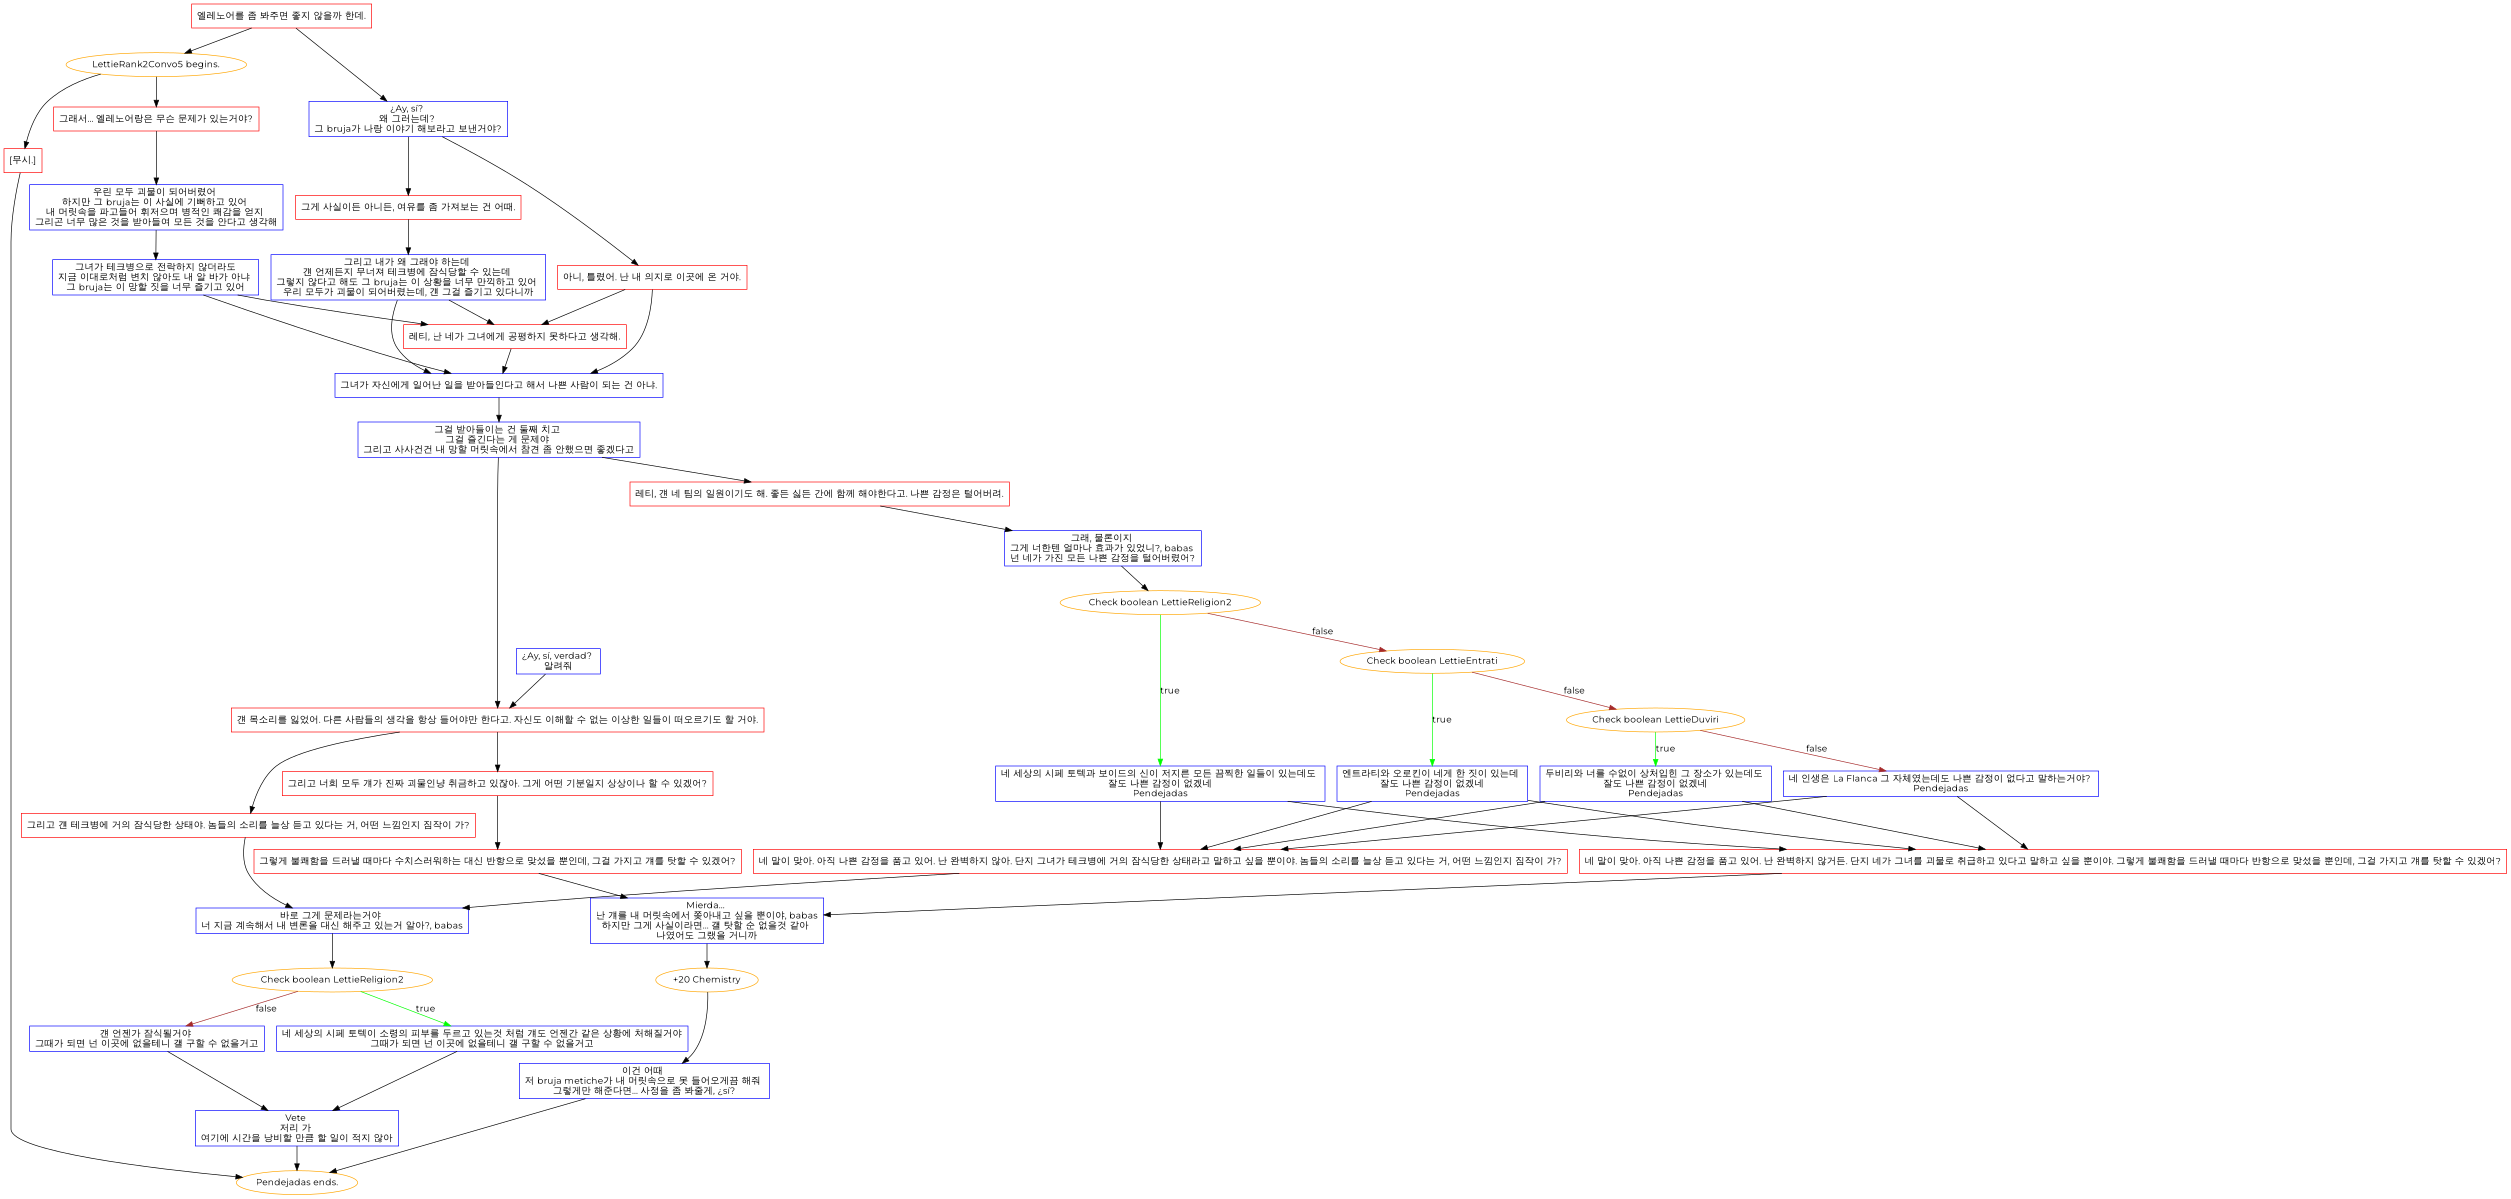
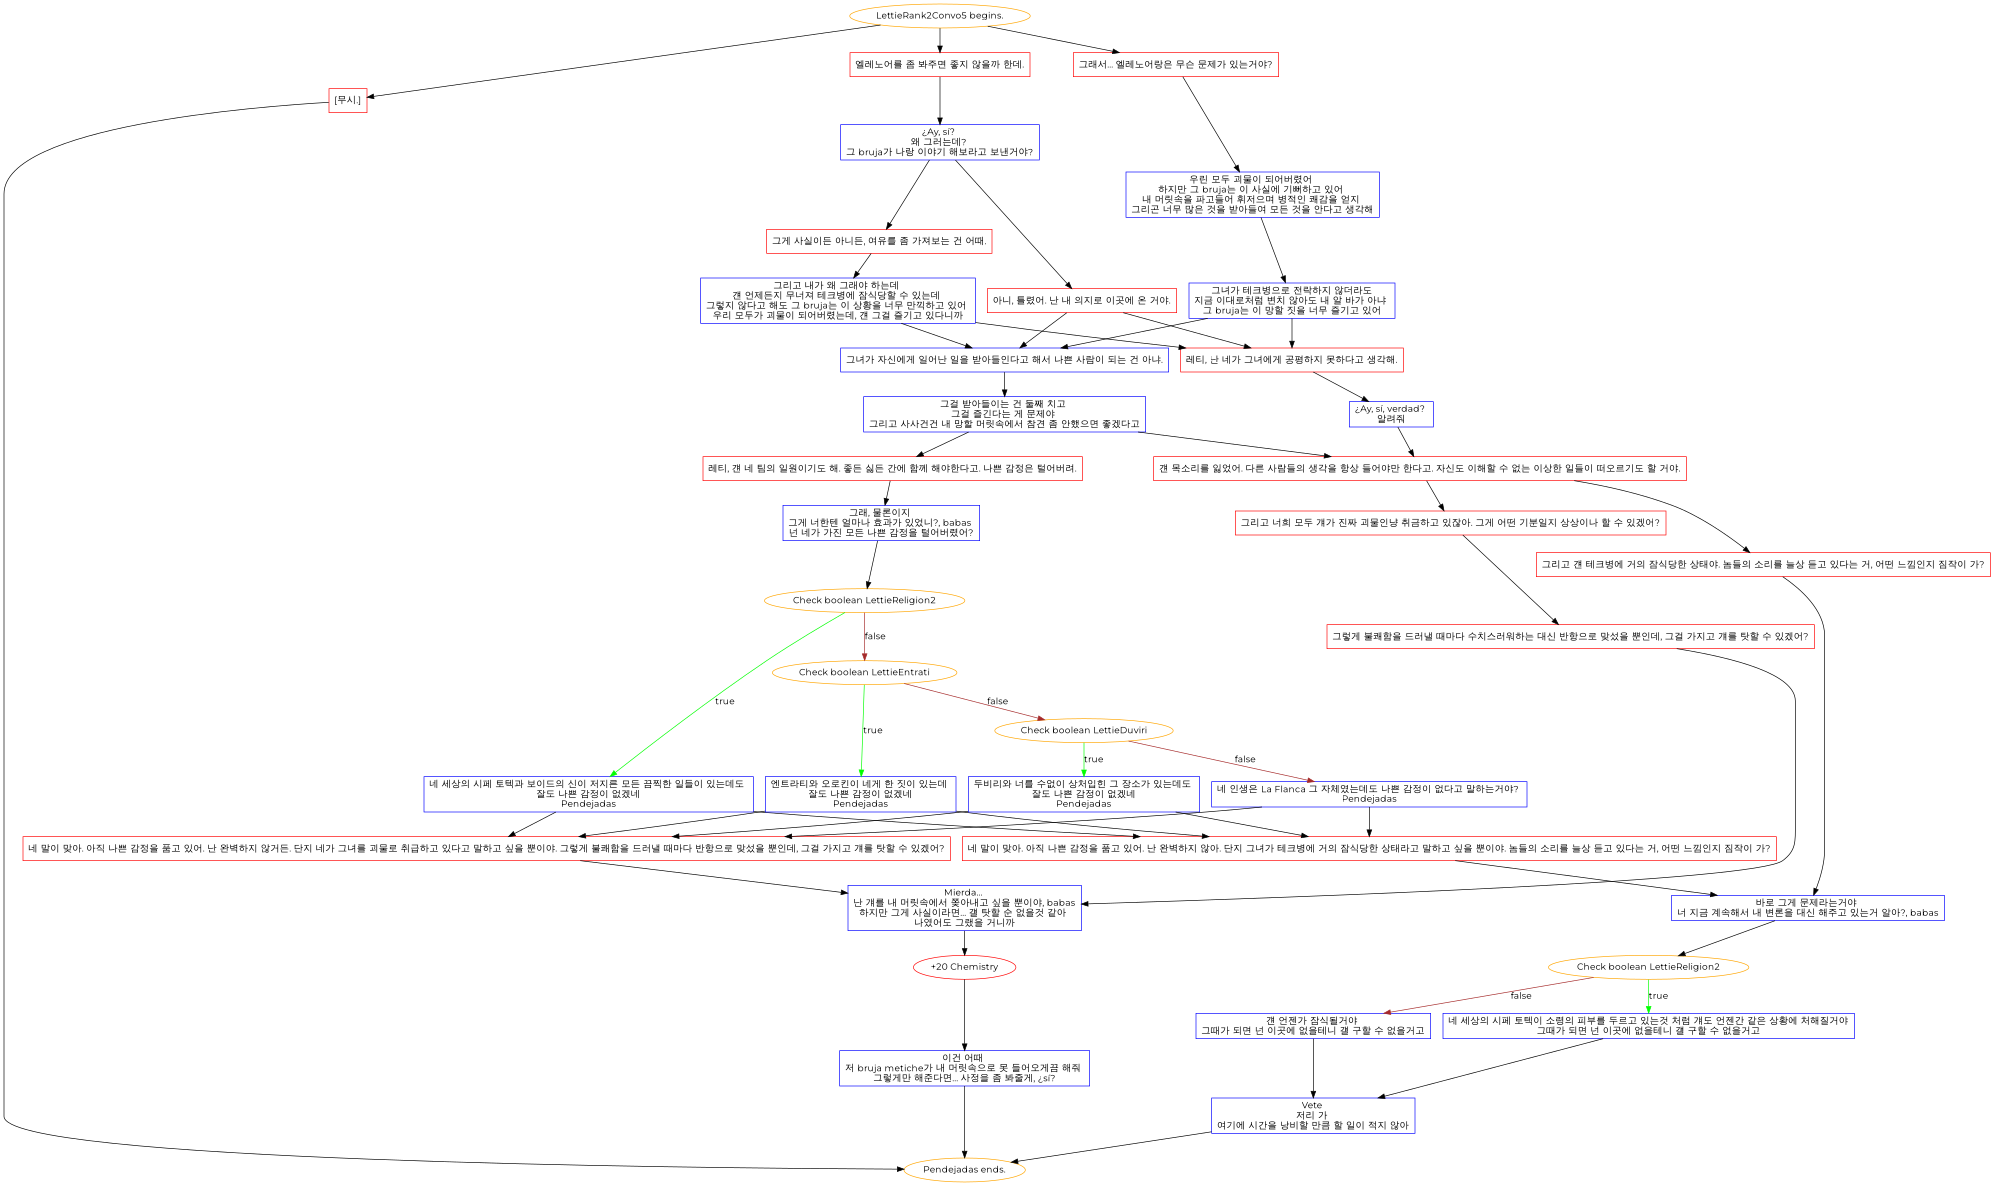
(221, 39) -> (940, 37)
(508, 358) -> (1338, 385)
(707, 980) -> (965, 967)
